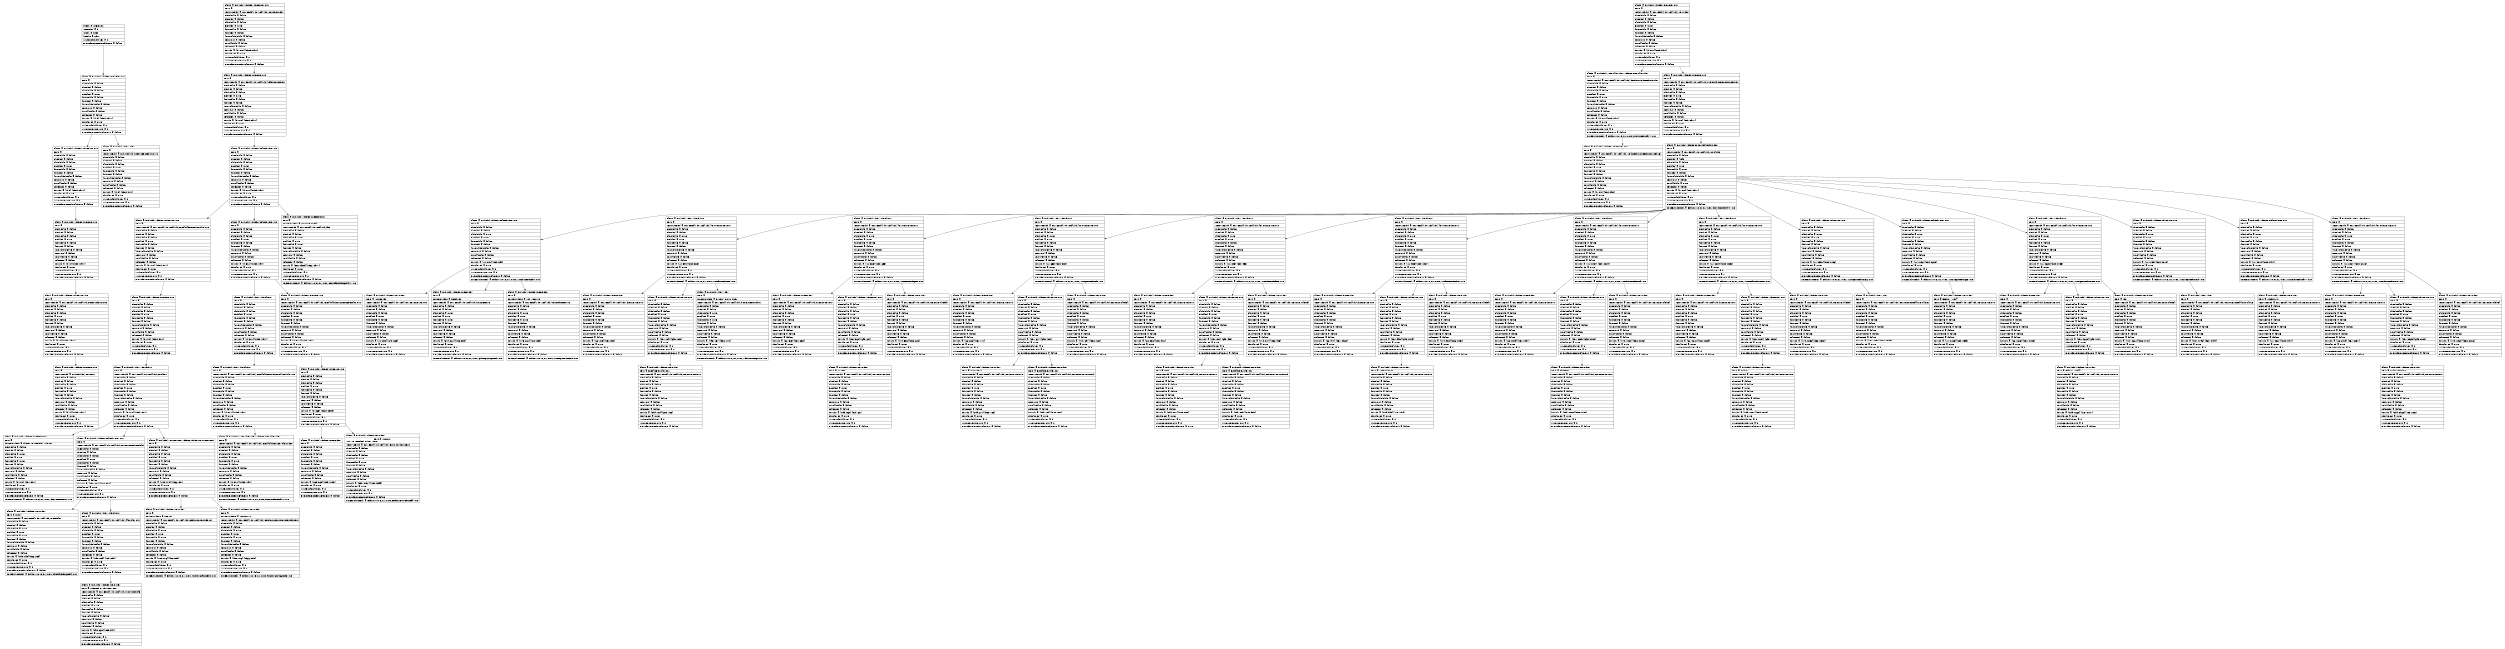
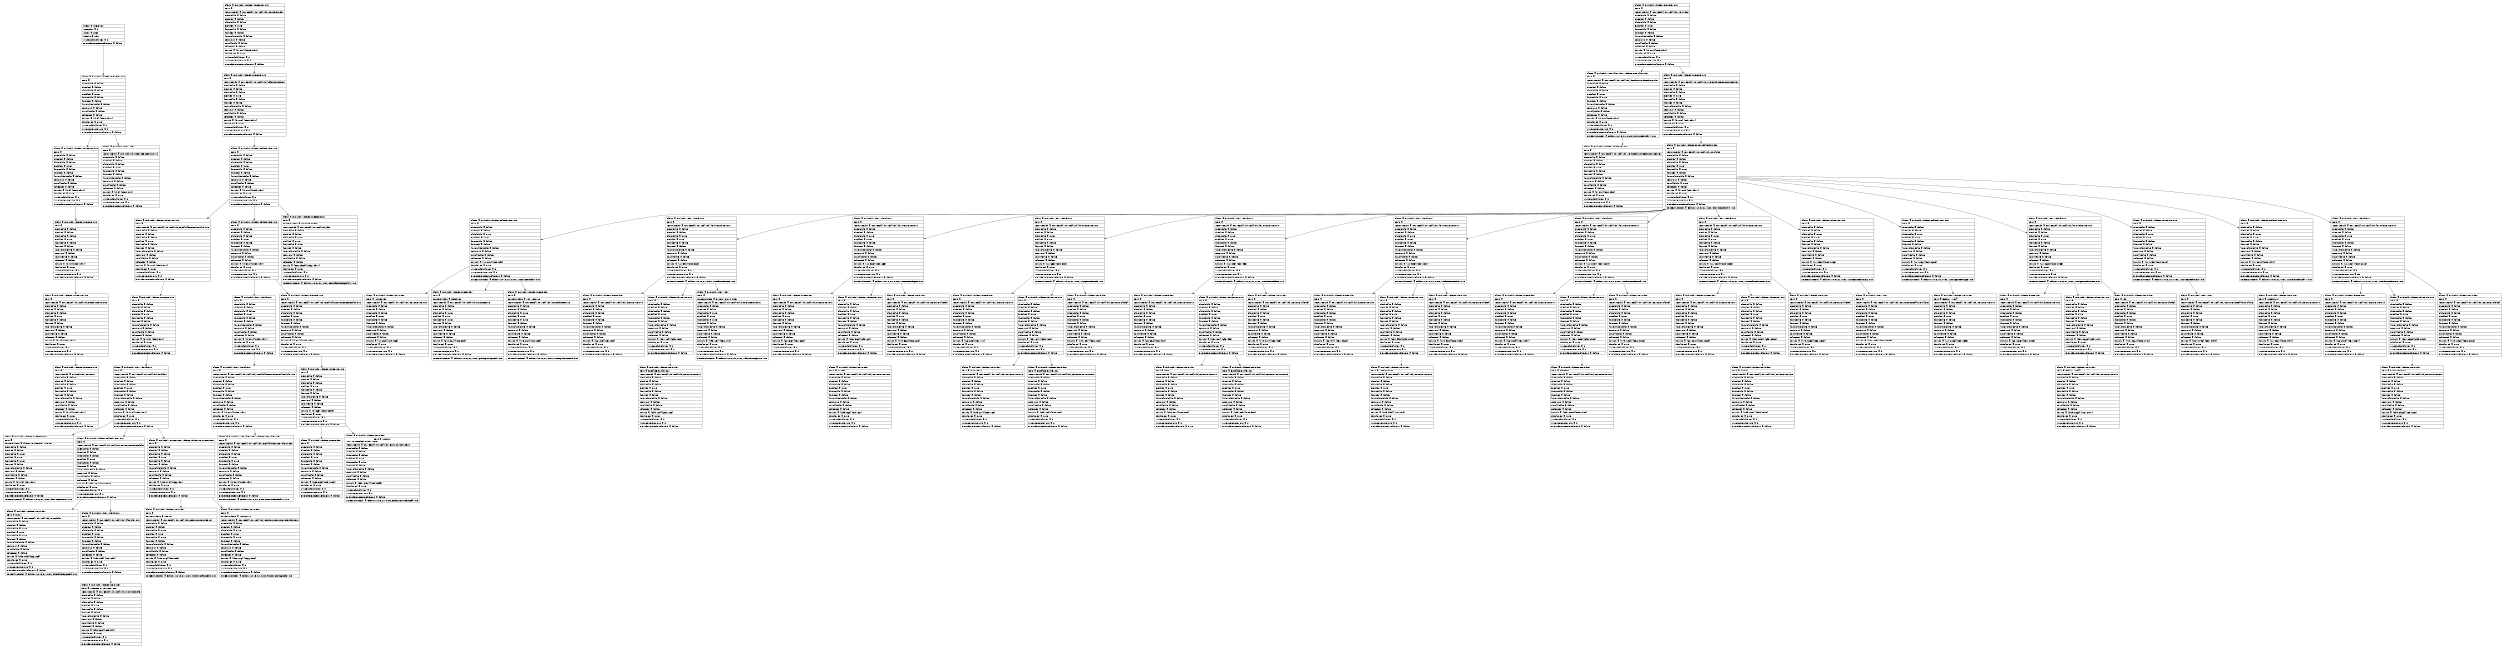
(1675, 159) -> (1676, 159)
